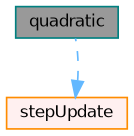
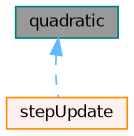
(78, 60) -> (56, 76)
